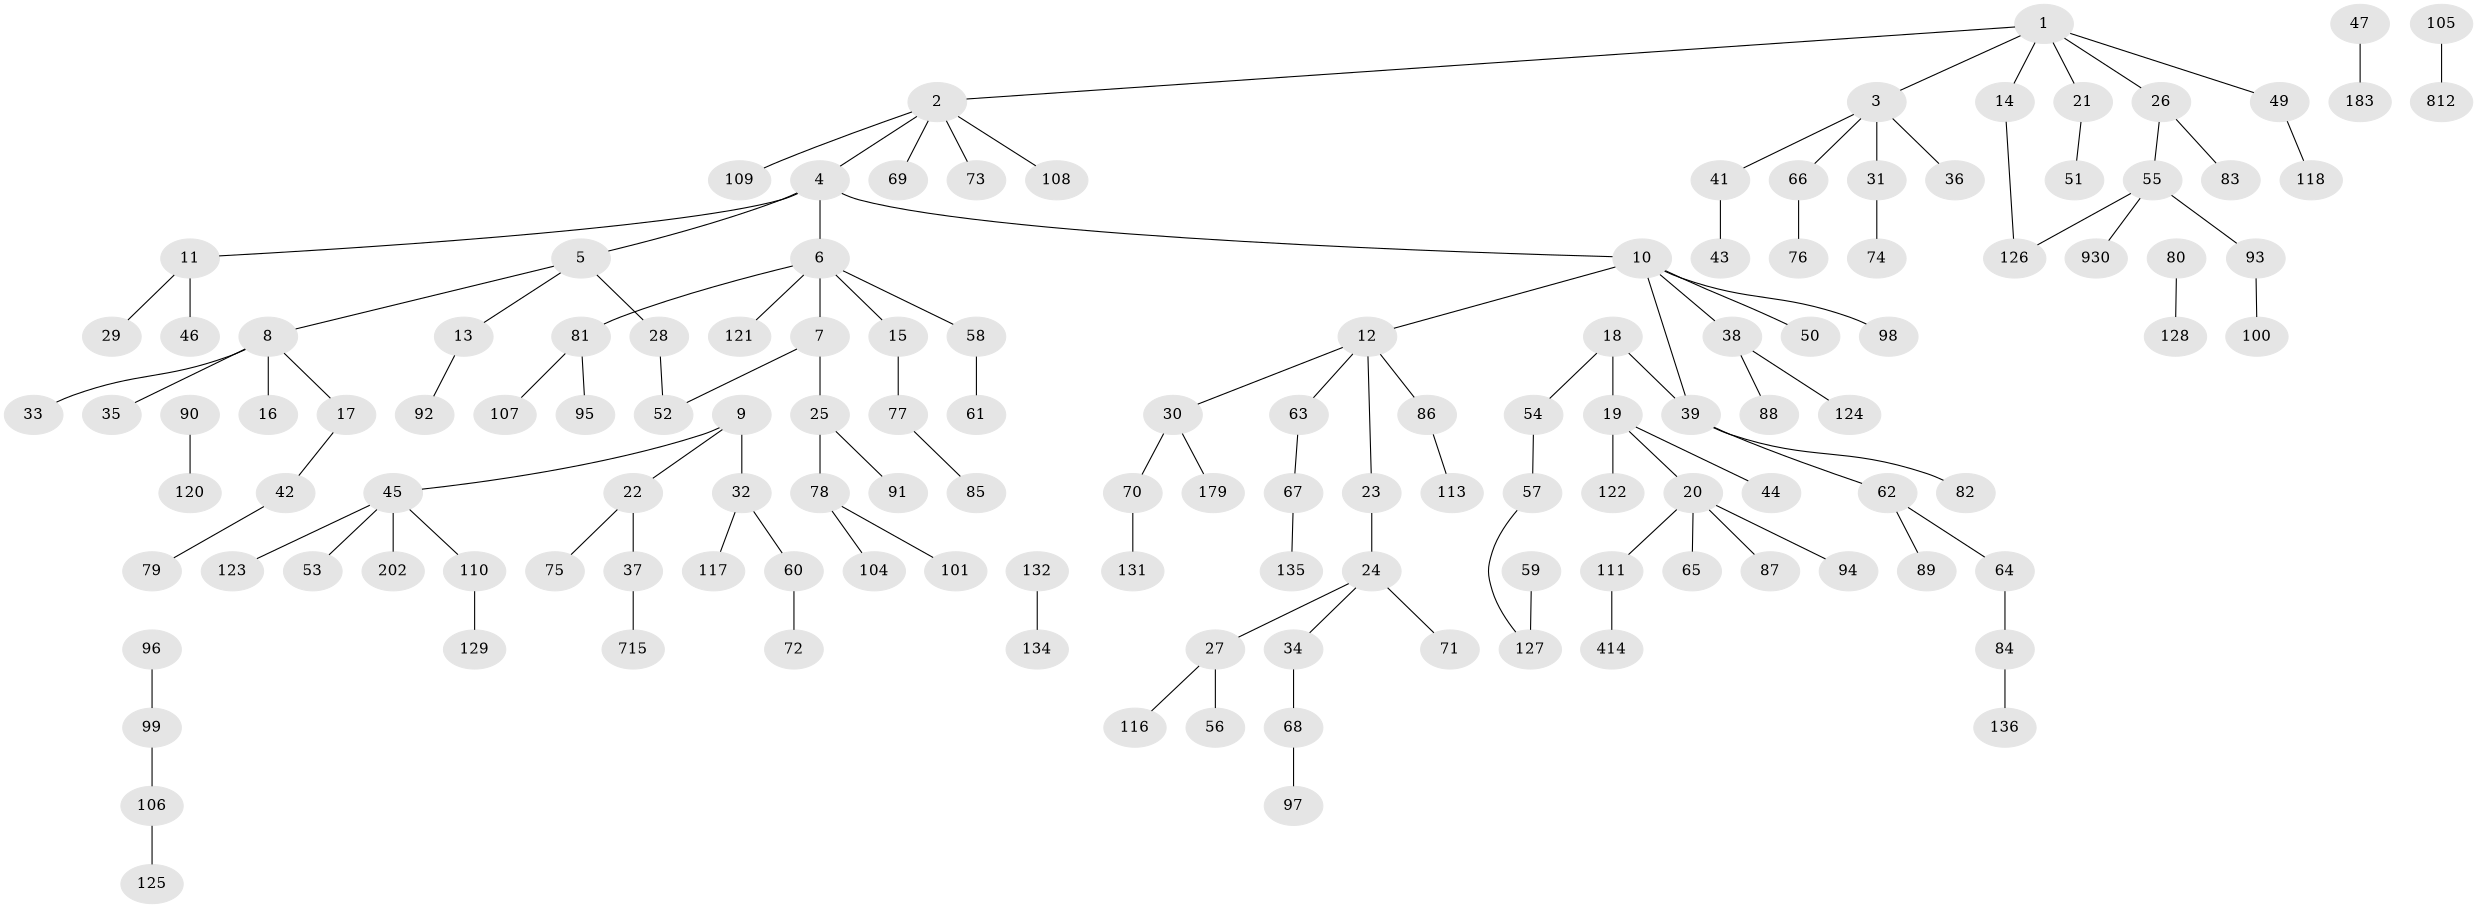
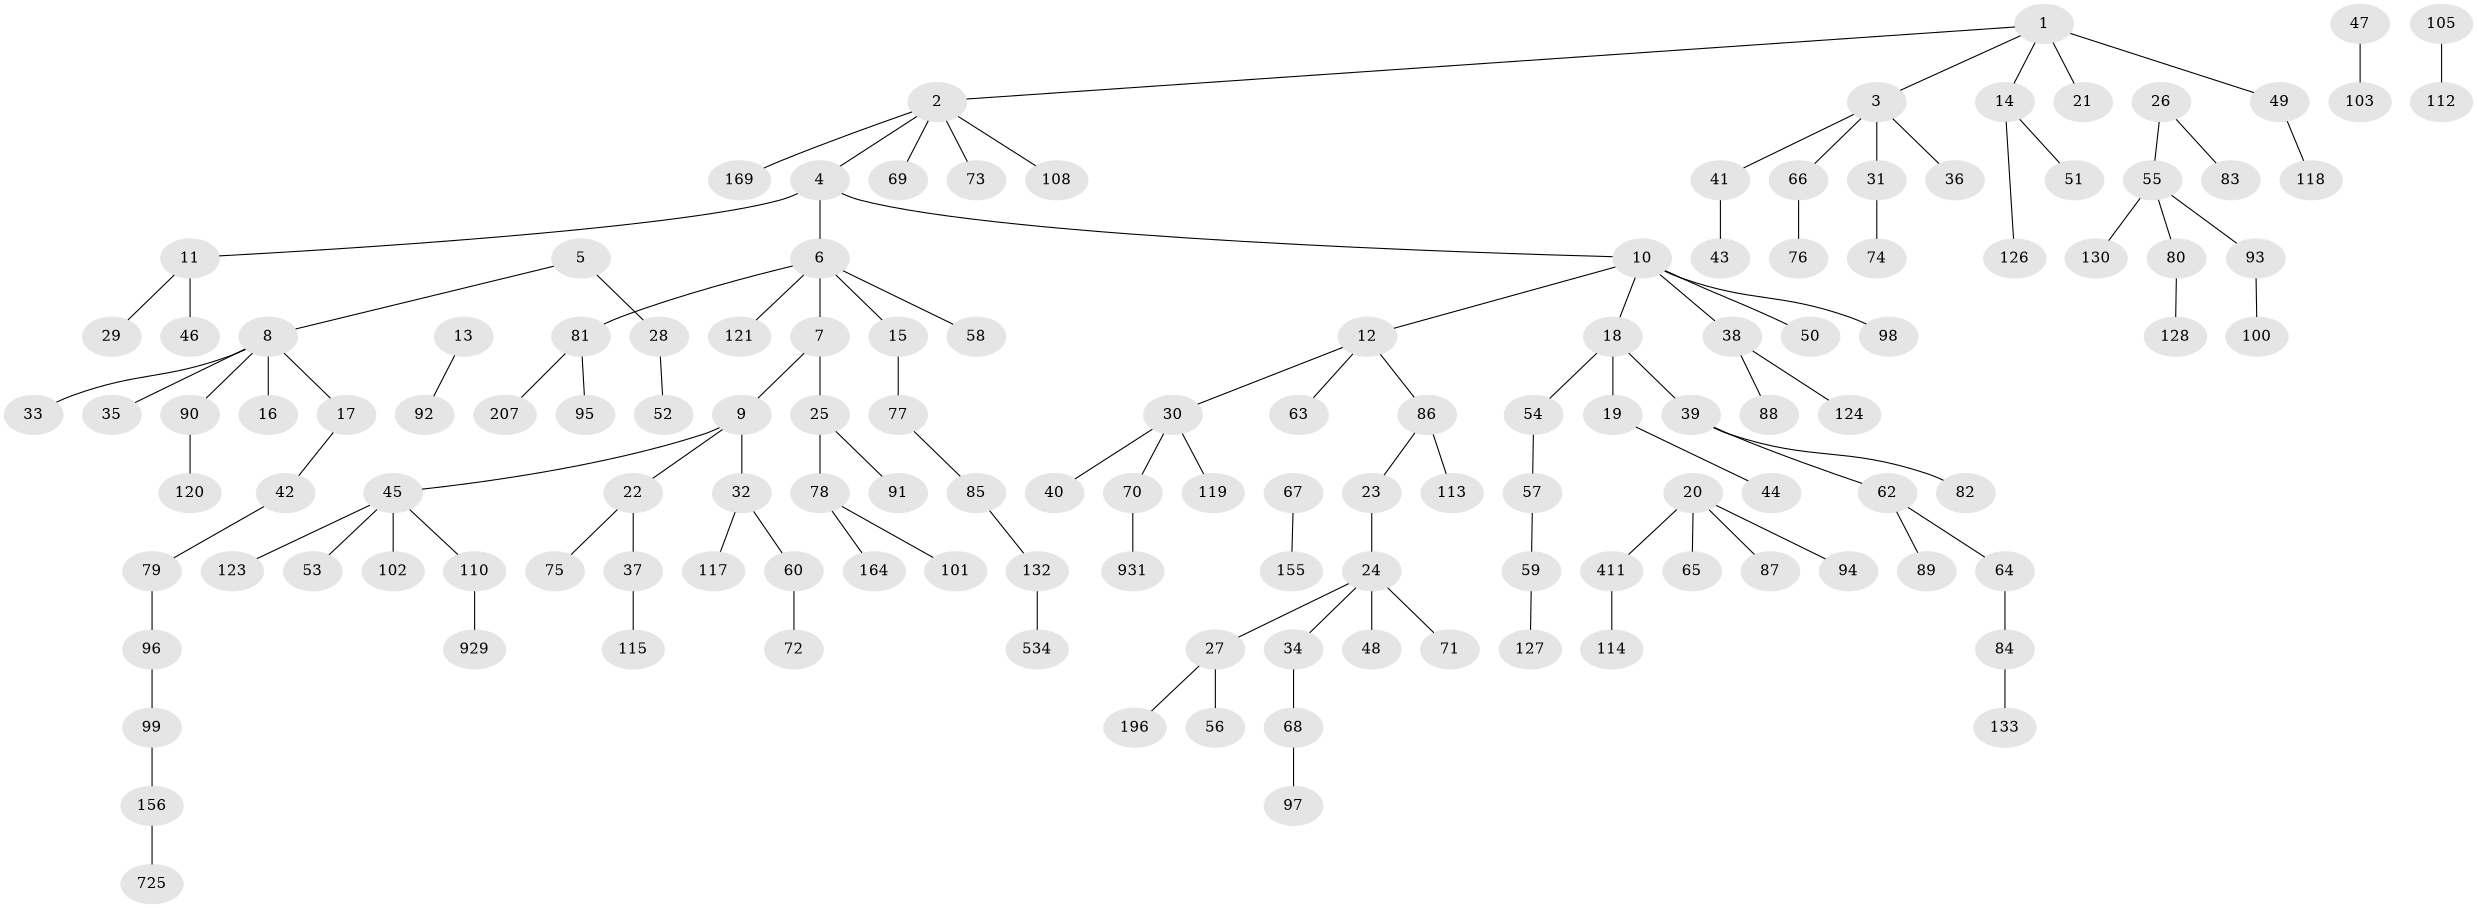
(2103, 63) -> none
(2360, 102) -> (2360, 102)
(2442, 102) -> (2442, 102)
(2079, 141) -> (2040, 141)
(740, 180) -> (740, 180)
(2084, 219) -> (2165, 219)
(704, 225) -> none
(2096, 258) -> (2096, 258)
(522, 298) -> none
(1667, 337) -> (1628, 297)
none -> (229, 376)
(742, 376) -> (781, 376)
(505, 415) -> (505, 415)
(976, 415) -> none
(1370, 415) -> (1399, 454)
(1296, 454) -> none
(1653, 454) -> none
none -> (1055, 493)
(1213, 493) -> (1213, 493)
(1613, 493) -> none
none -> (1007, 532)
(393, 571) -> (393, 571)
(874, 571) -> (874, 571)
(1133, 571) -> (1133, 571)
(1291, 571) -> (1291, 571)
(1489, 571) -> (1532, 532)
(1612, 571) -> (1612, 571)
none -> (152, 611)
(475, 649) -> (475, 649)
(633, 649) -> (633, 649)
(1037, 649) -> (1037, 649)
none -> (1372, 649)
(1612, 649) -> (1612, 649)
(1135, 728) -> (1135, 728)
(2005, 728) -> (2005, 728)
(152, 806) -> (152, 806)
(152, 884) -> (152, 884)
